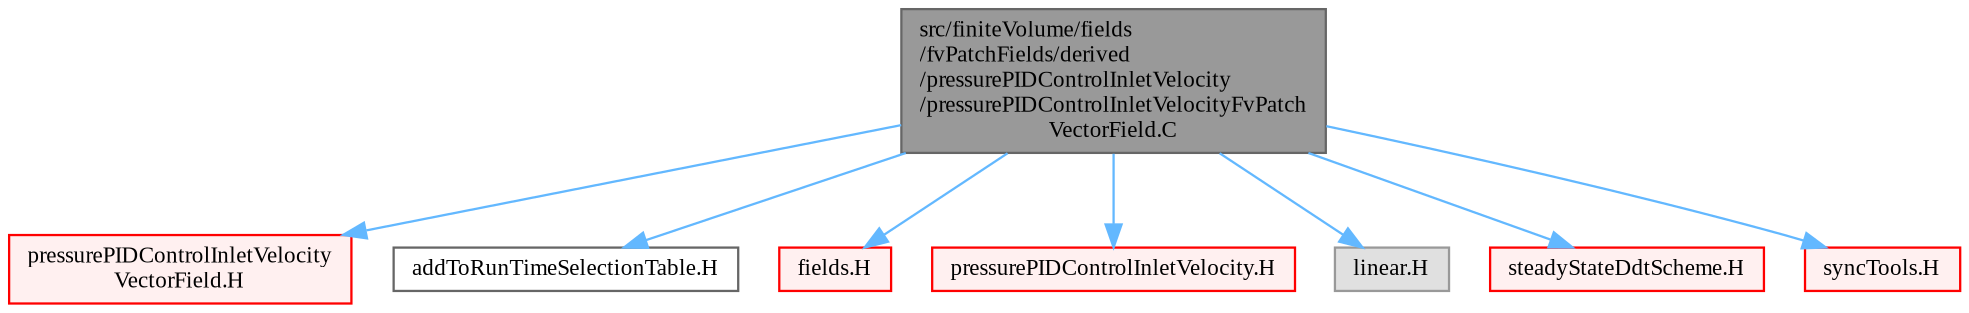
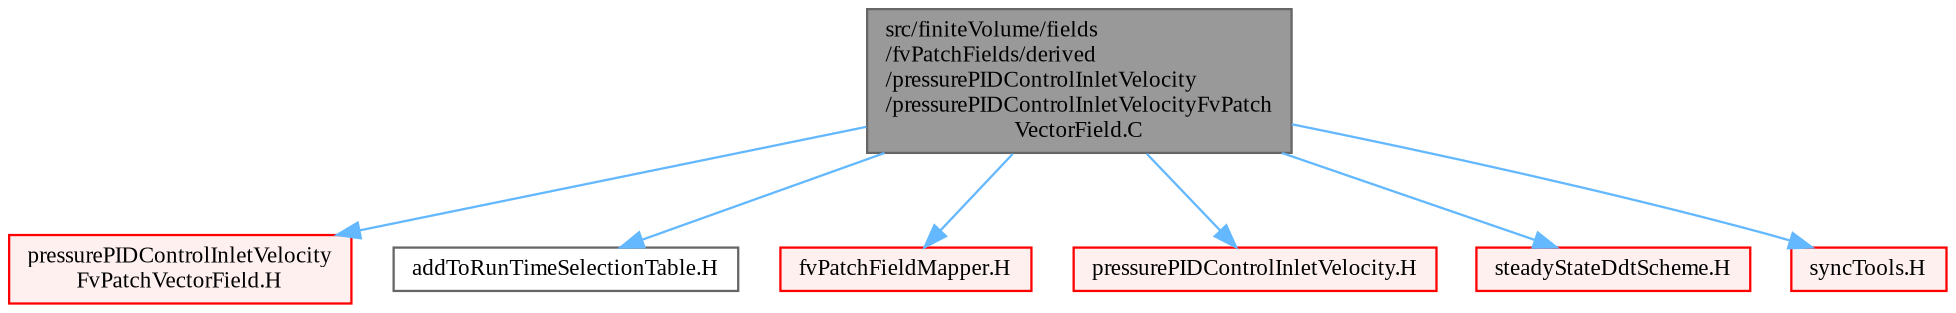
(180, 269) -> (180, 269)
(835, 269) -> (906, 269)
(1392, 269) -> none
